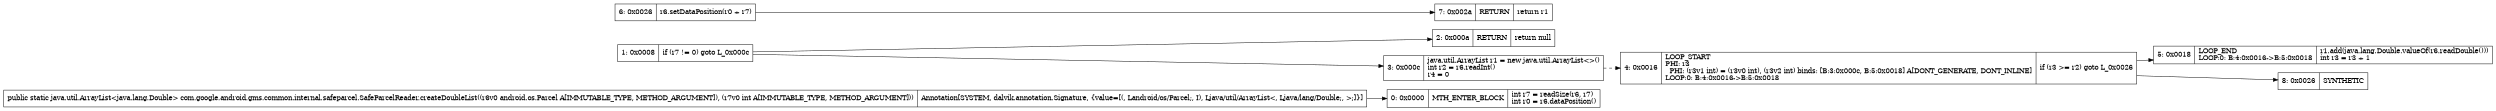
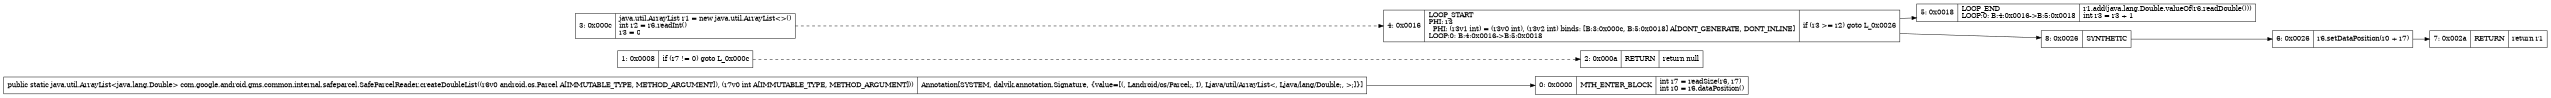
none -> (2199, 39)
(1090, 46) -> (1164, 59)
(1066, 60) -> none
(1438, 75) -> (630, 33)
